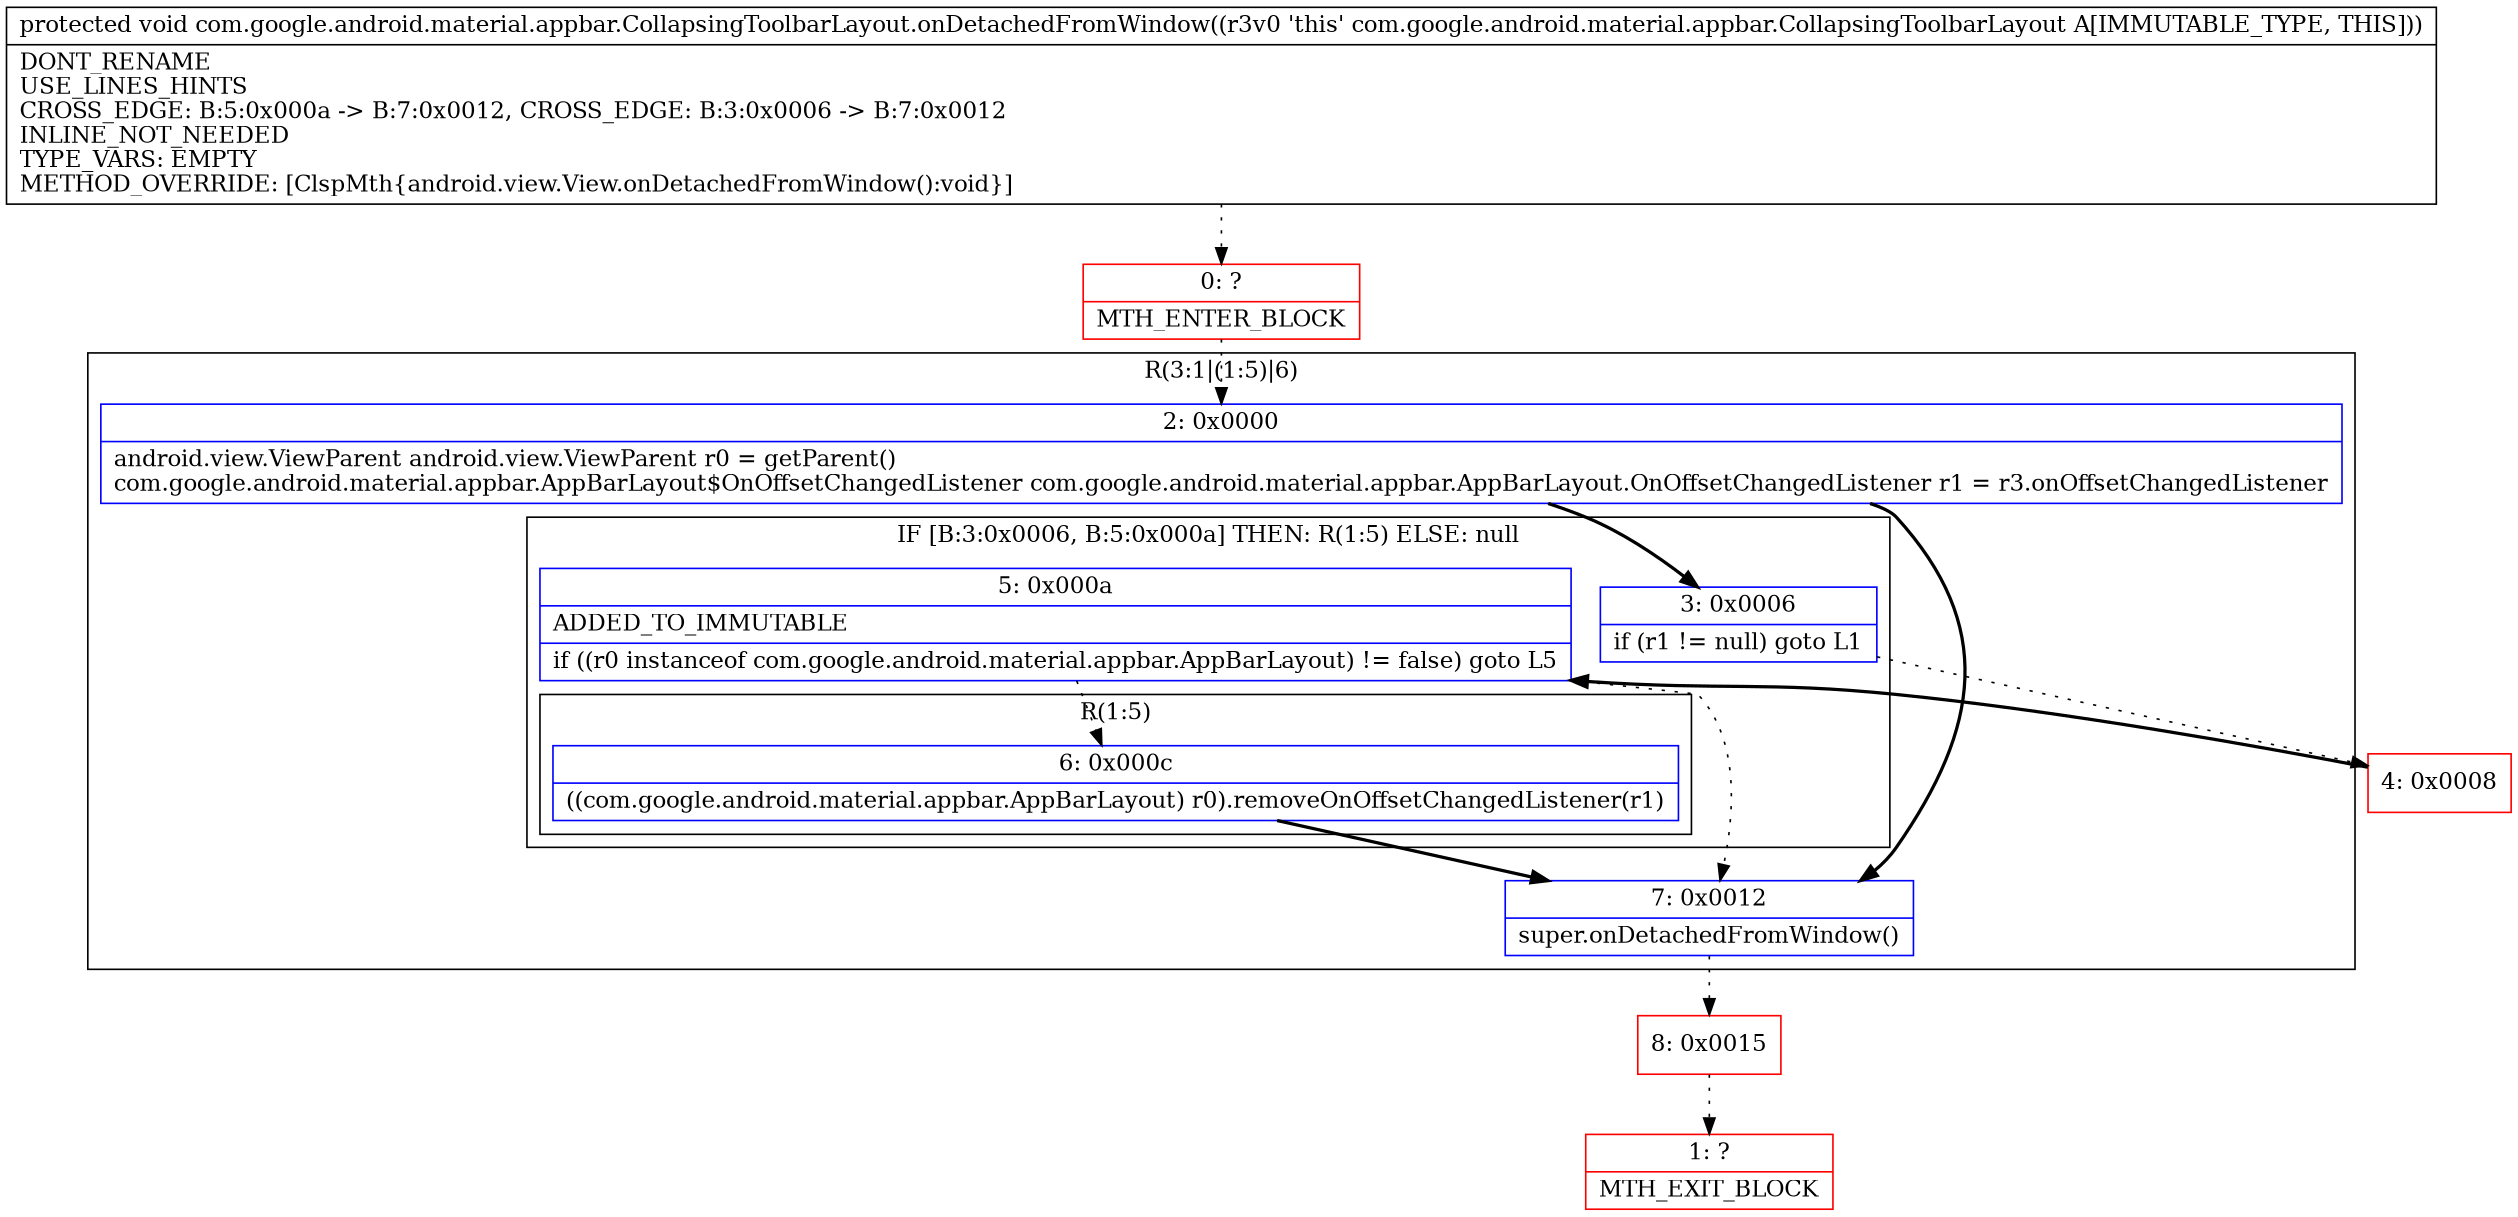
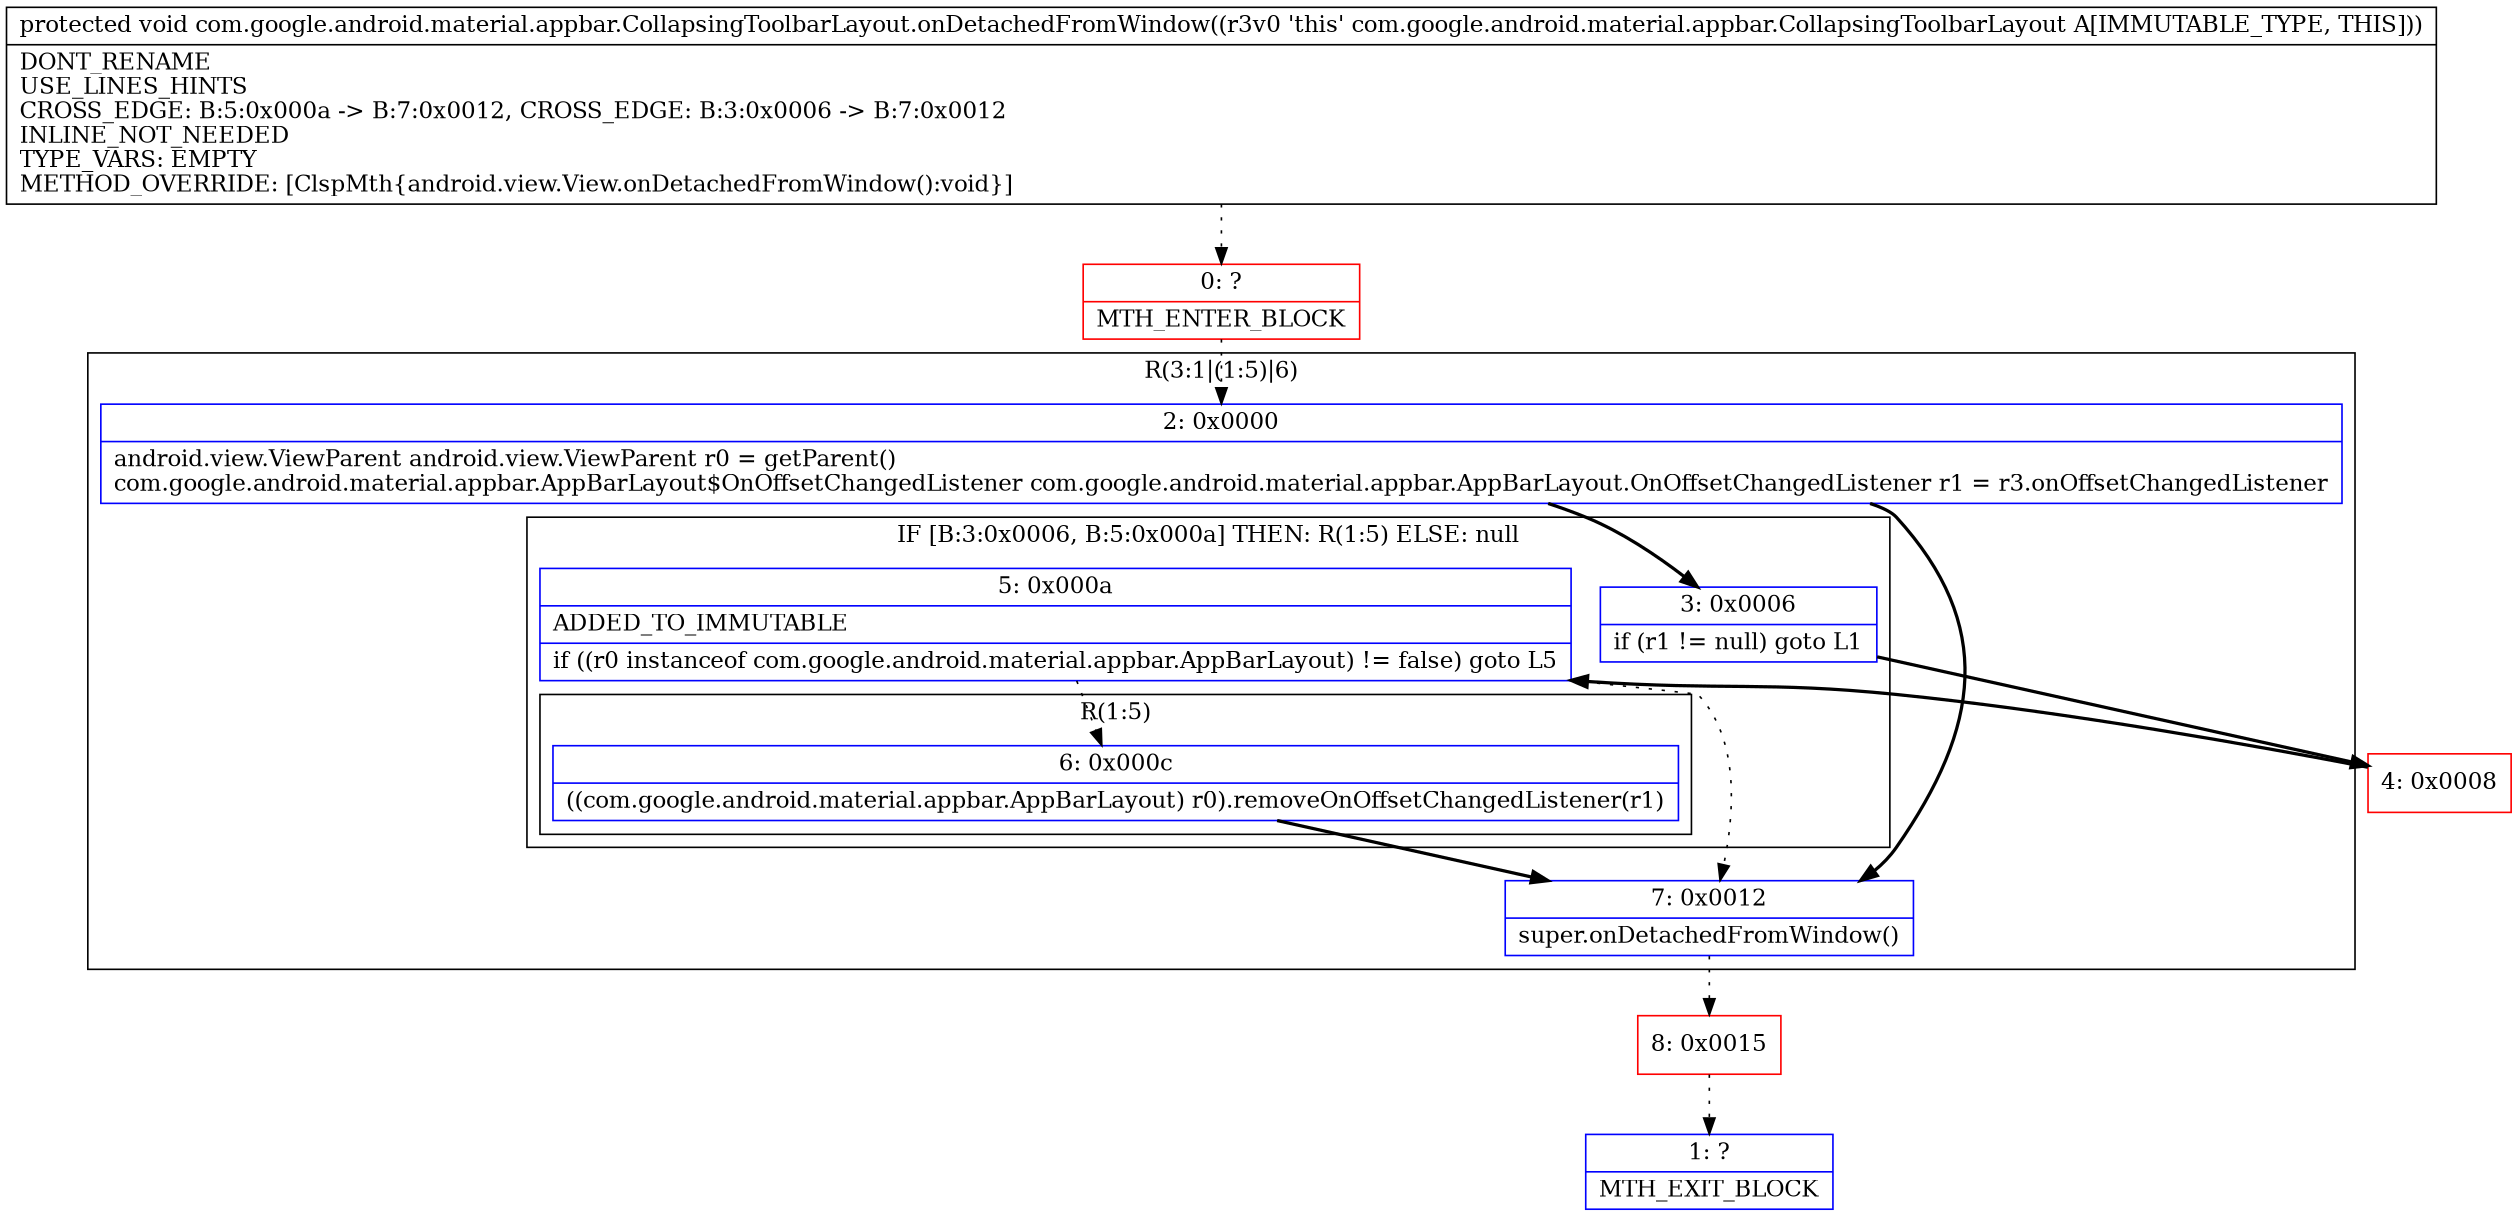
(2114, 709) -> (2114, 709)
(1709, 1172) -> (1709, 1172)
